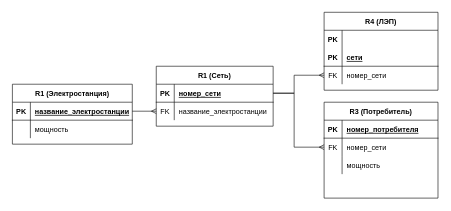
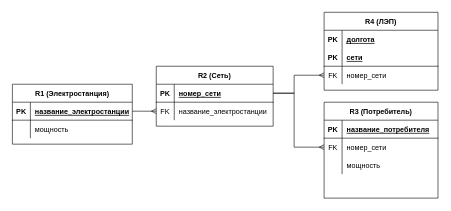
none -> (390, 39)
(215, 76) -> (215, 76)
(381, 130) -> (387, 130)
